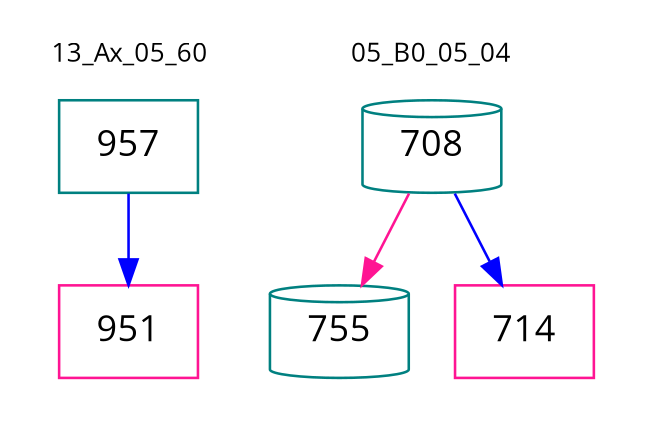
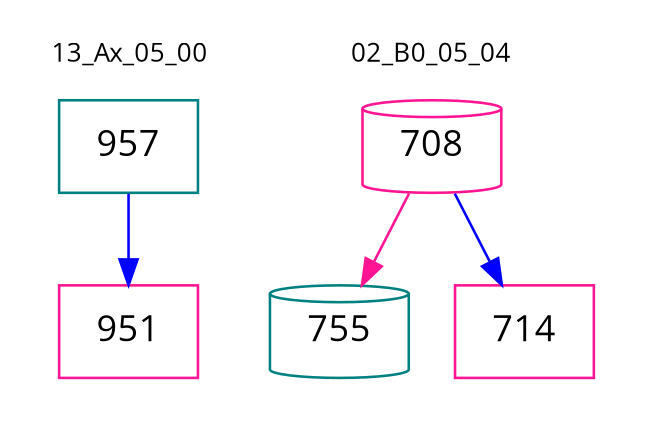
(130, 55) -> (130, 55)
(432, 55) -> (432, 55)
(432, 147) -> (432, 147)
